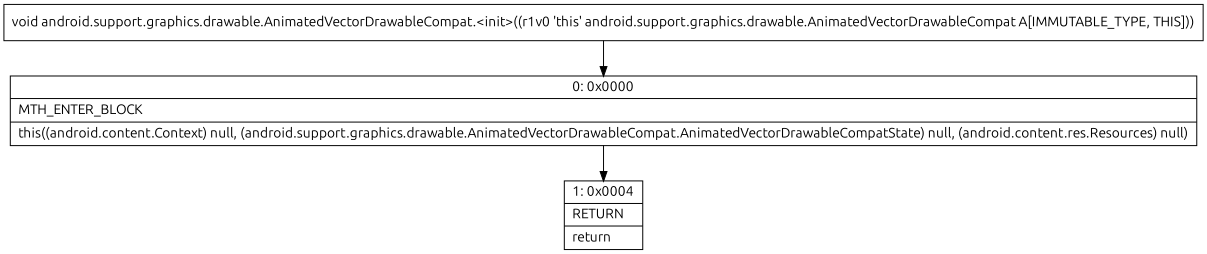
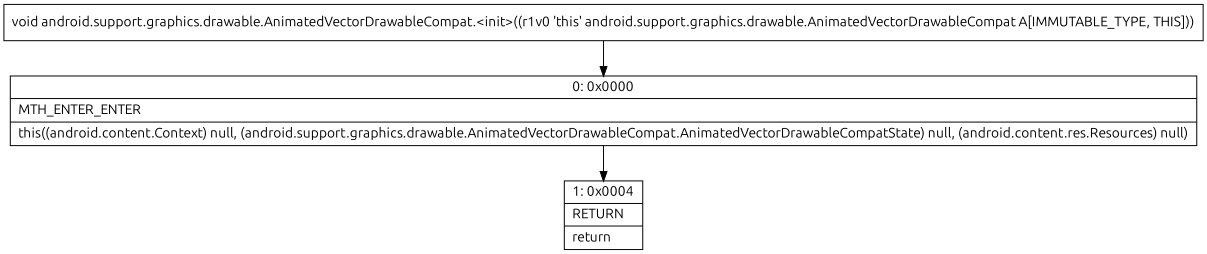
(80, 110) -> (80, 110)
